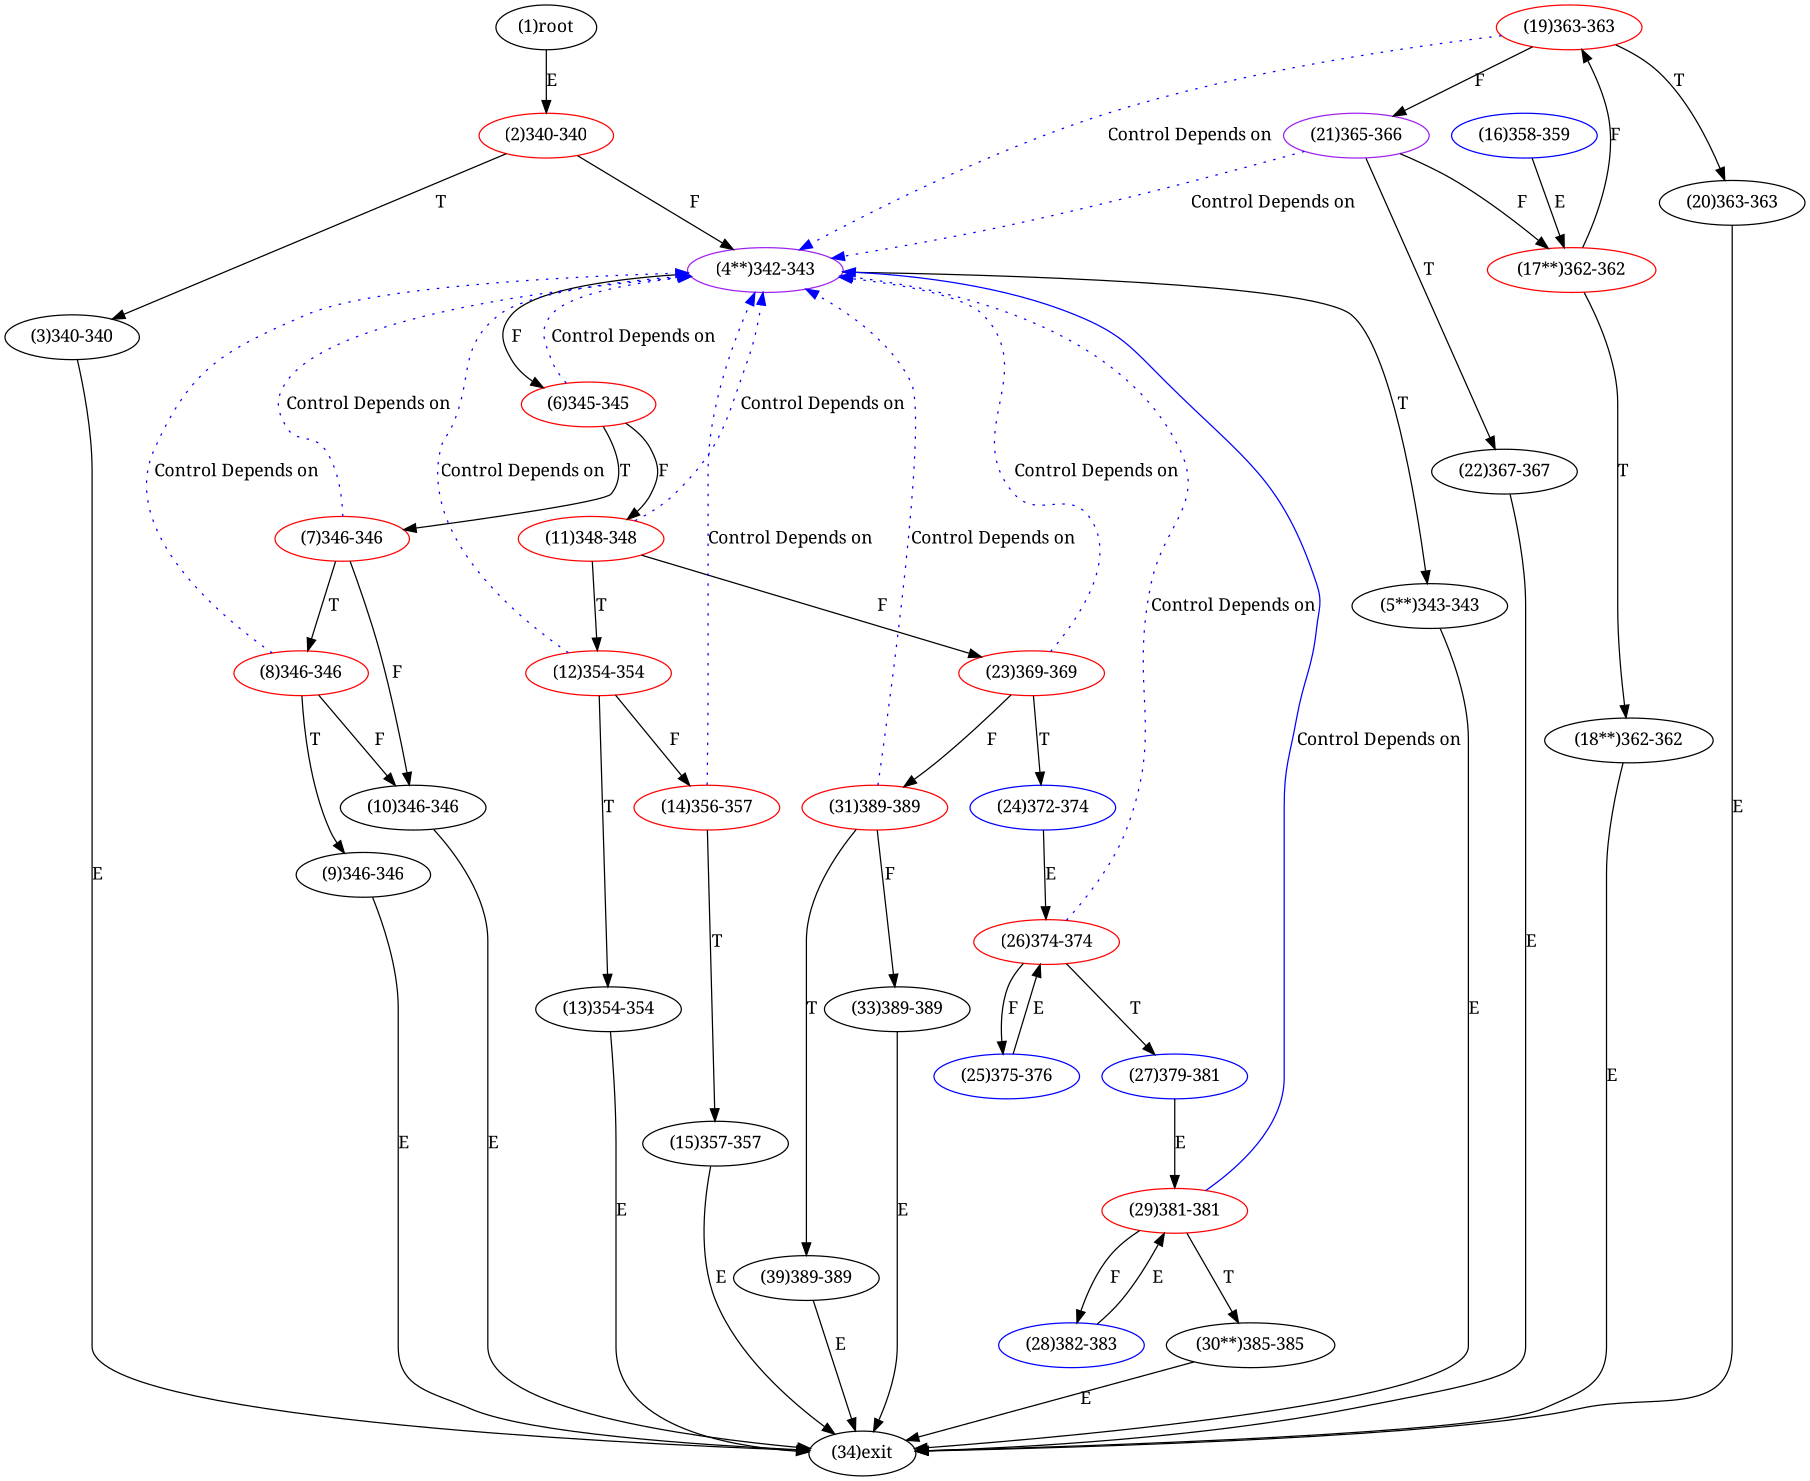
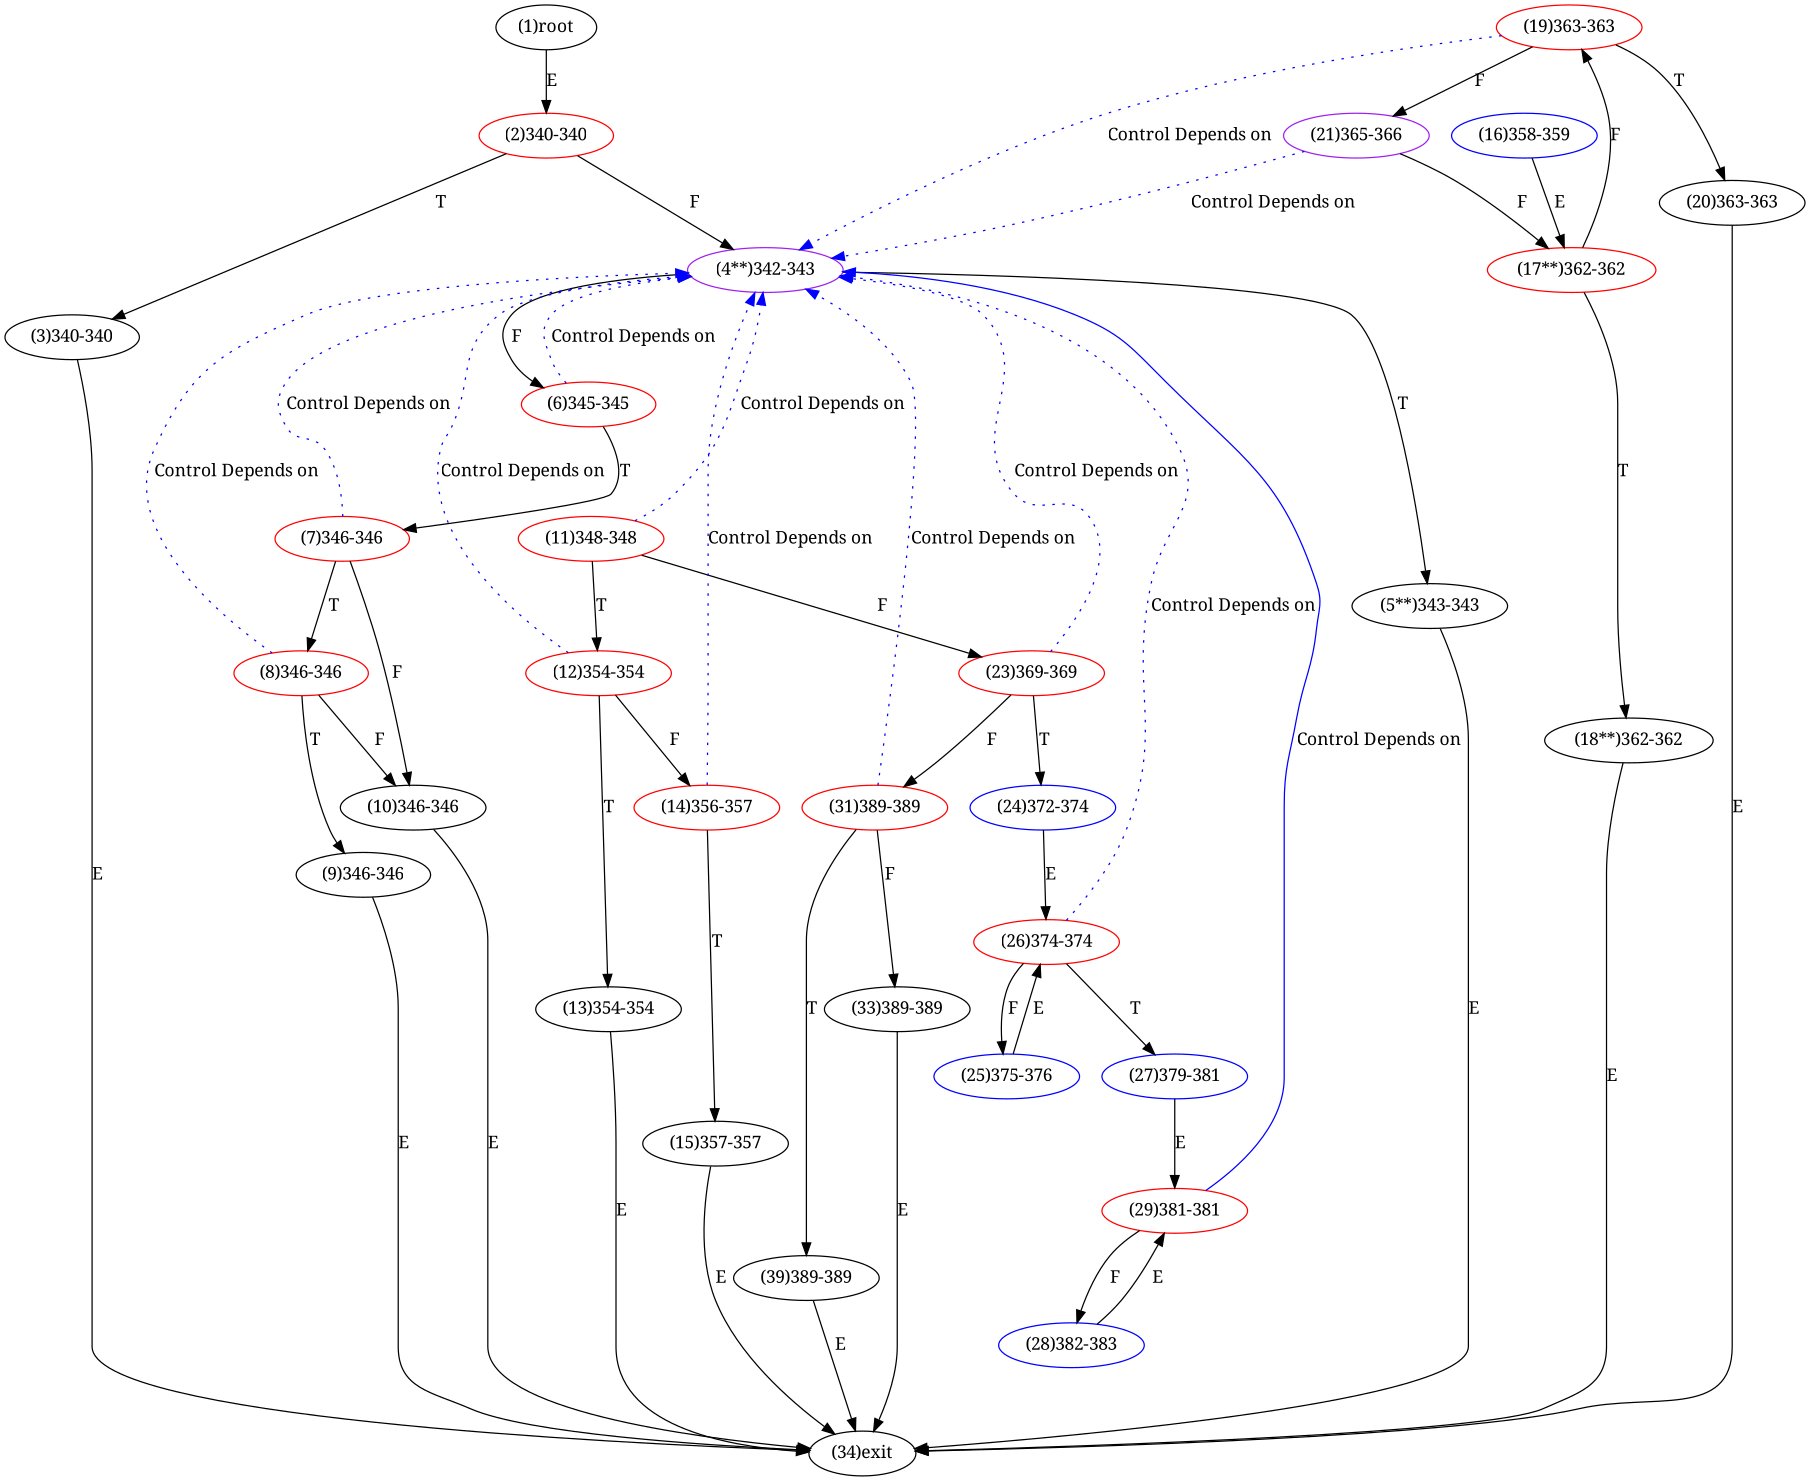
(657, 465) -> none
(1505, 472) -> none
(1251, 1345) -> none
